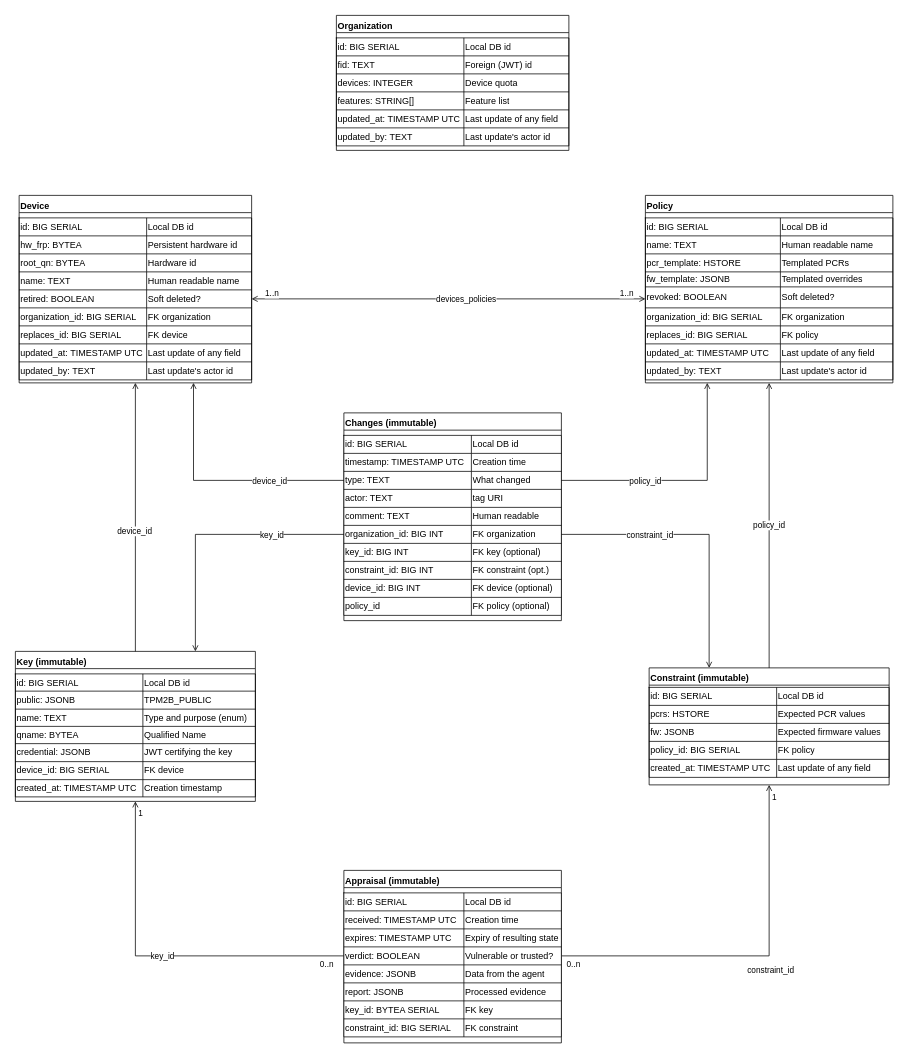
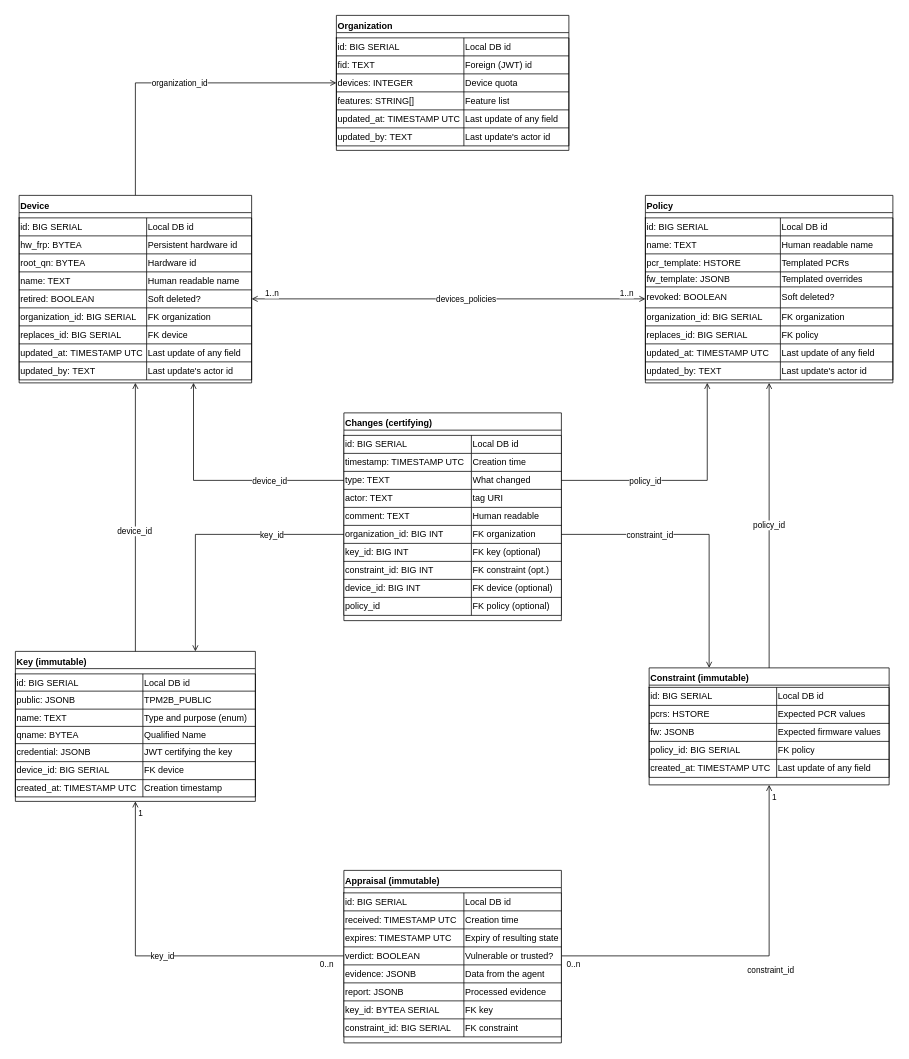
none -> (135, 138)
(389, 423) -> (392, 423)
